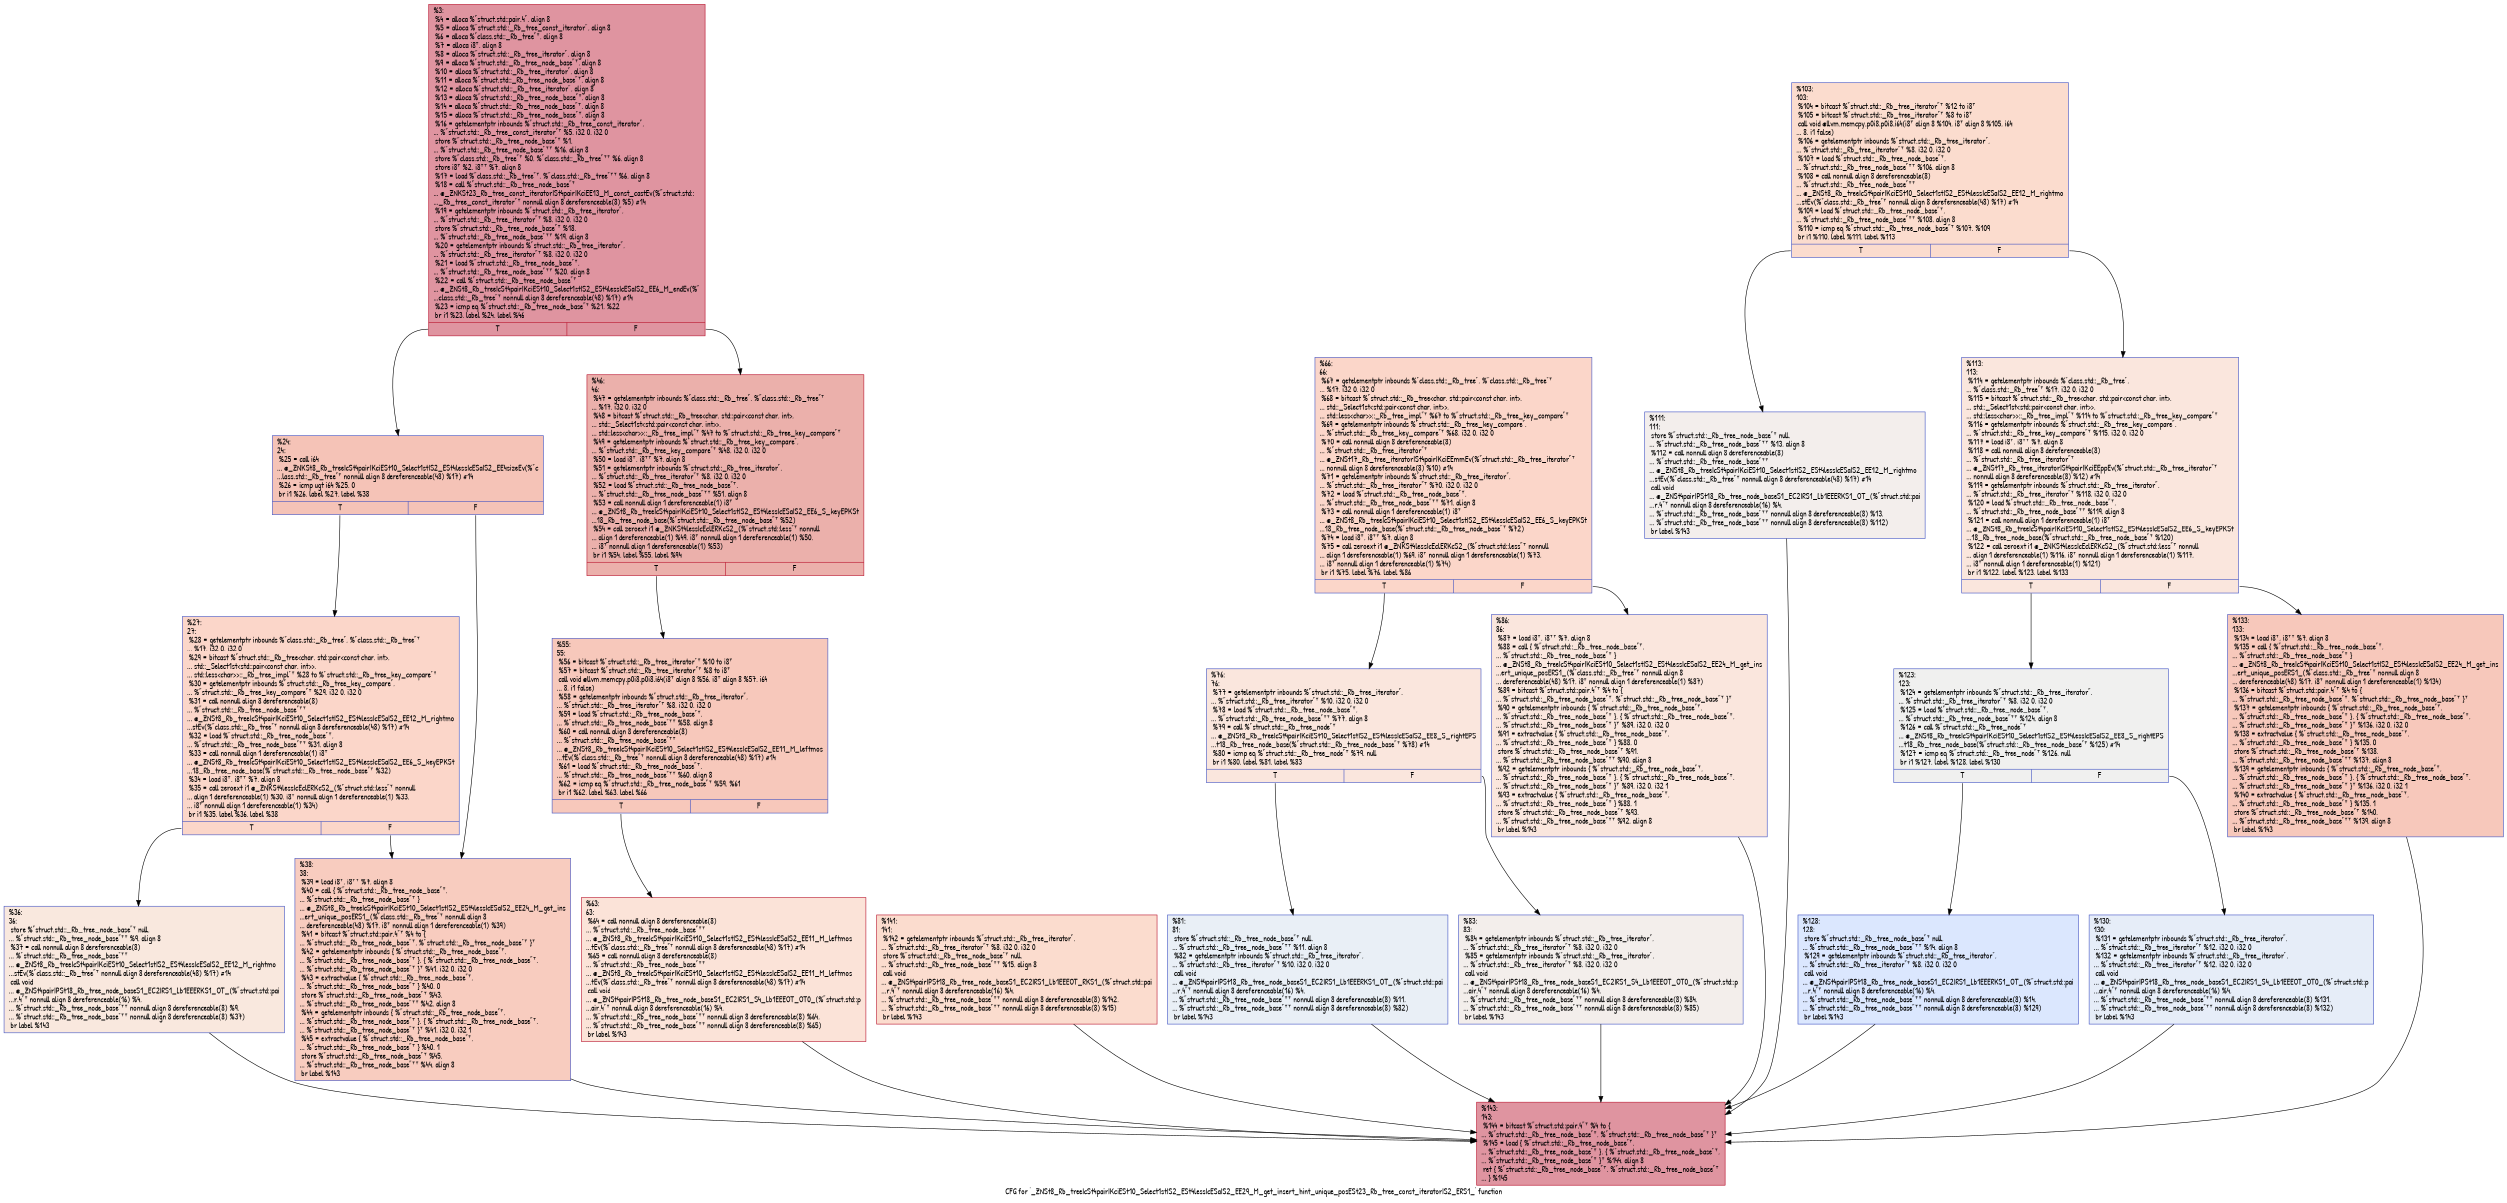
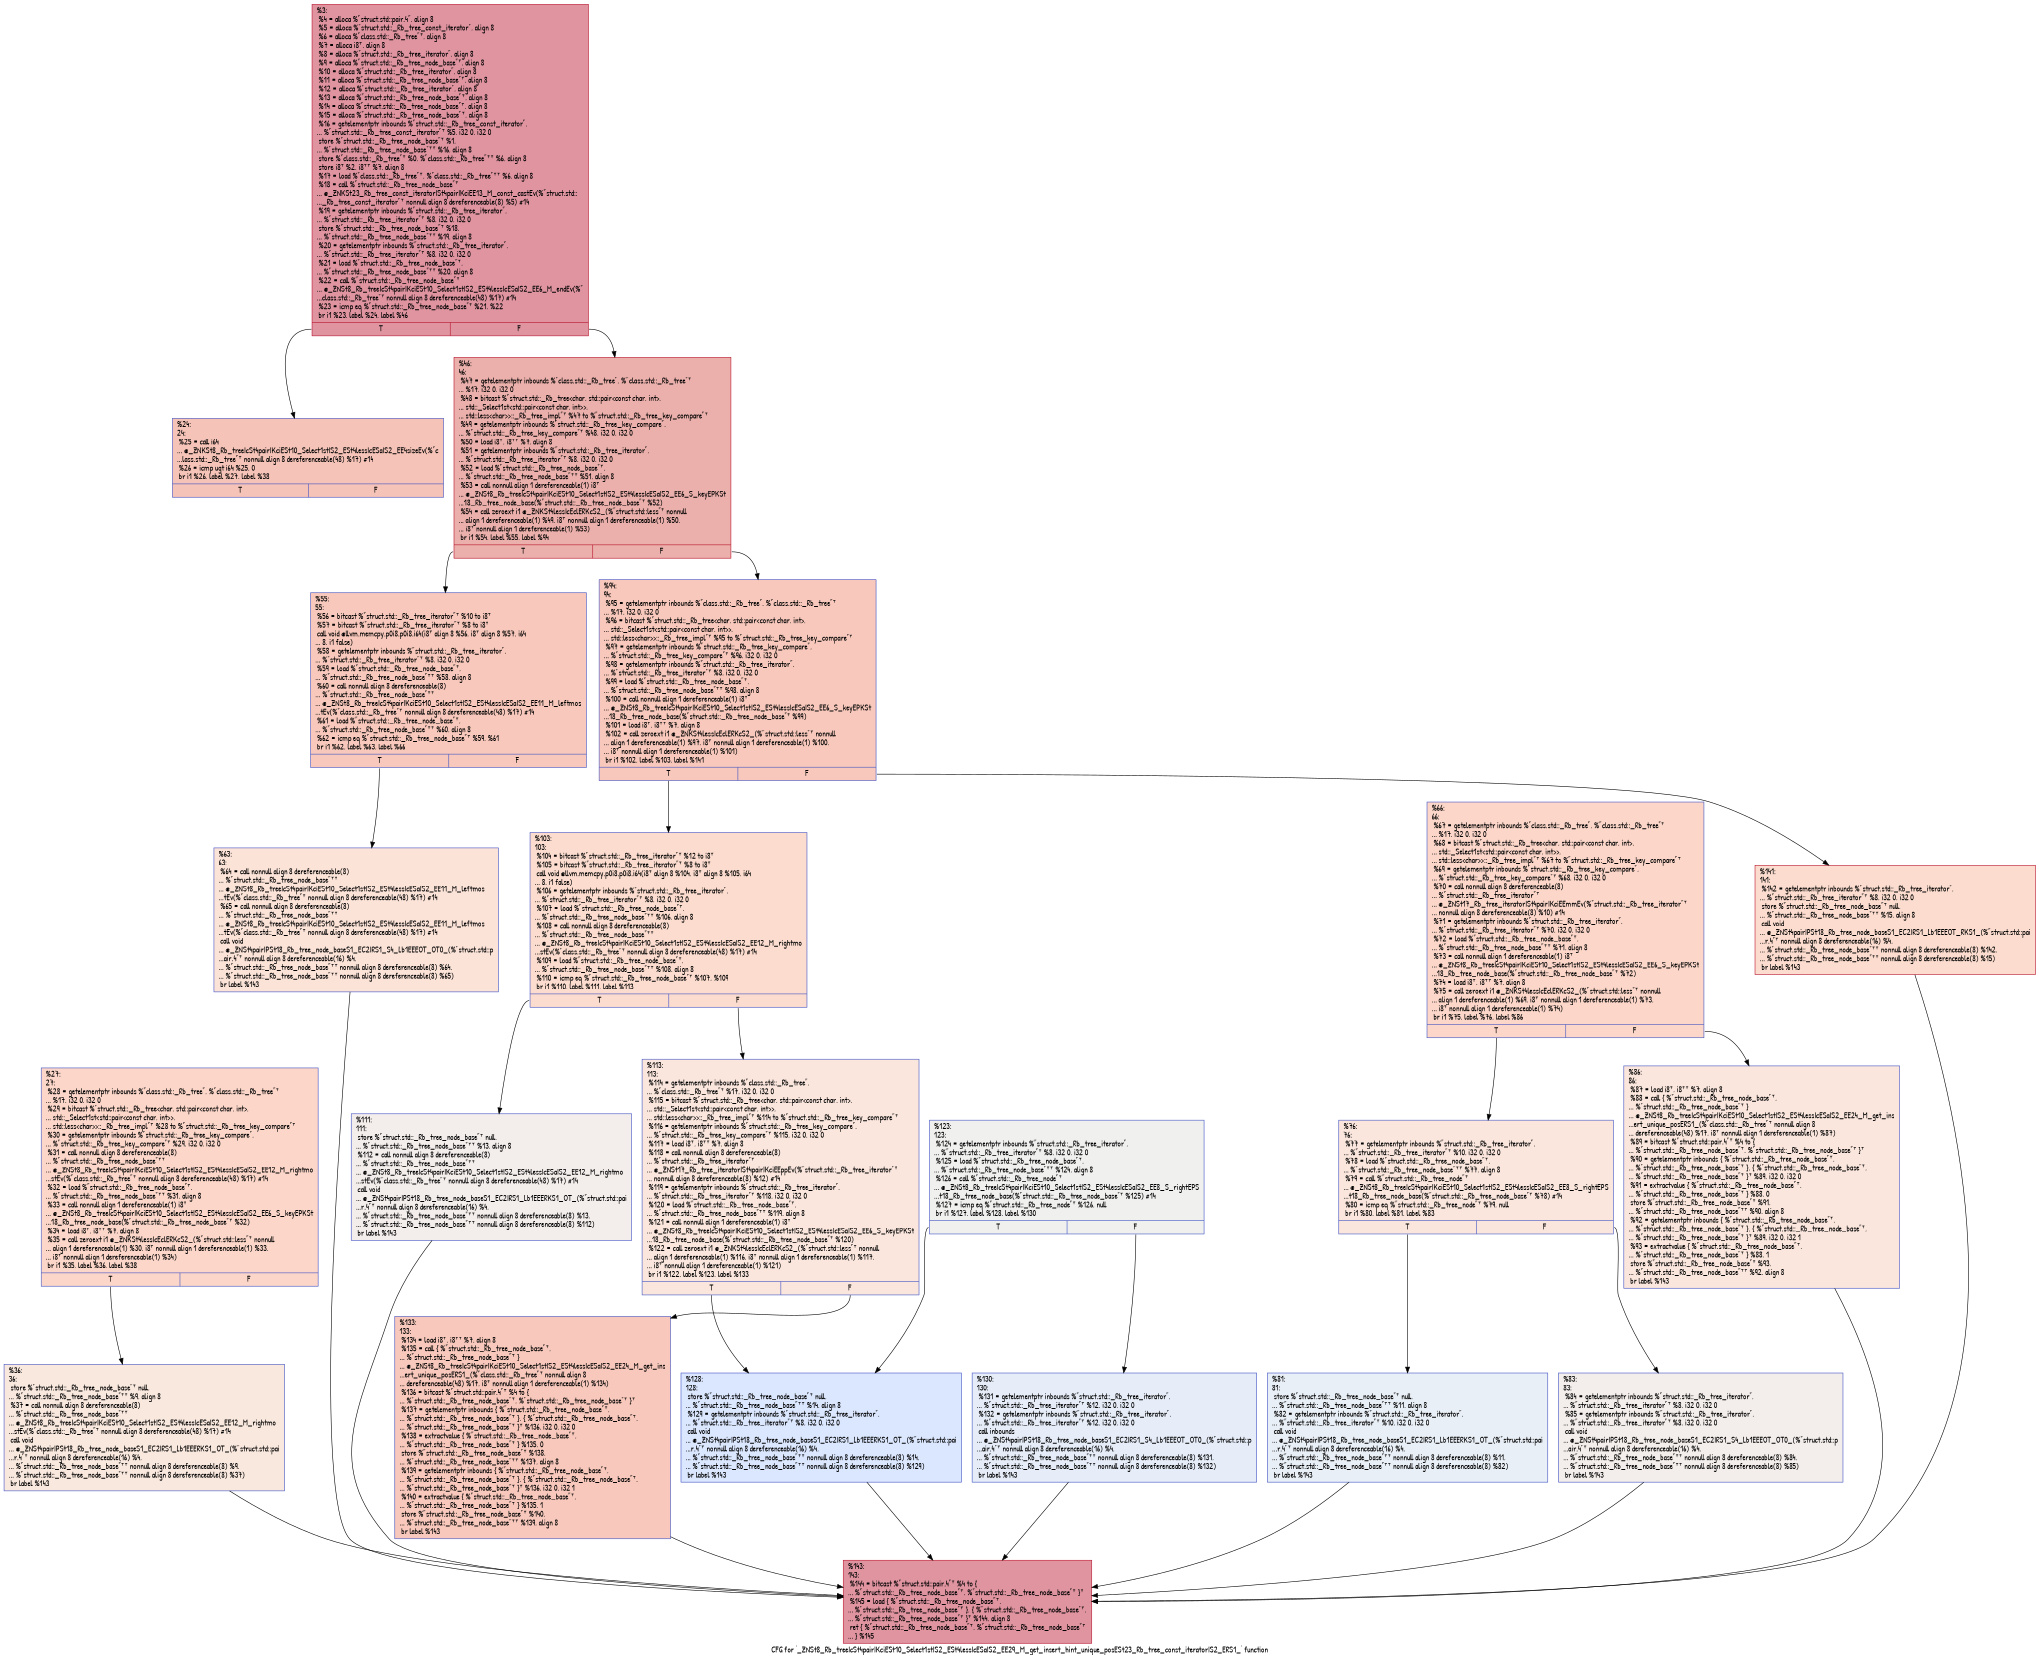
(339, 563) -> none
(2031, 628) -> (721, 1335)
none -> (738, 680)
(433, 970) -> none
(724, 970) -> (356, 920)
(2106, 974) -> (996, 1432)
